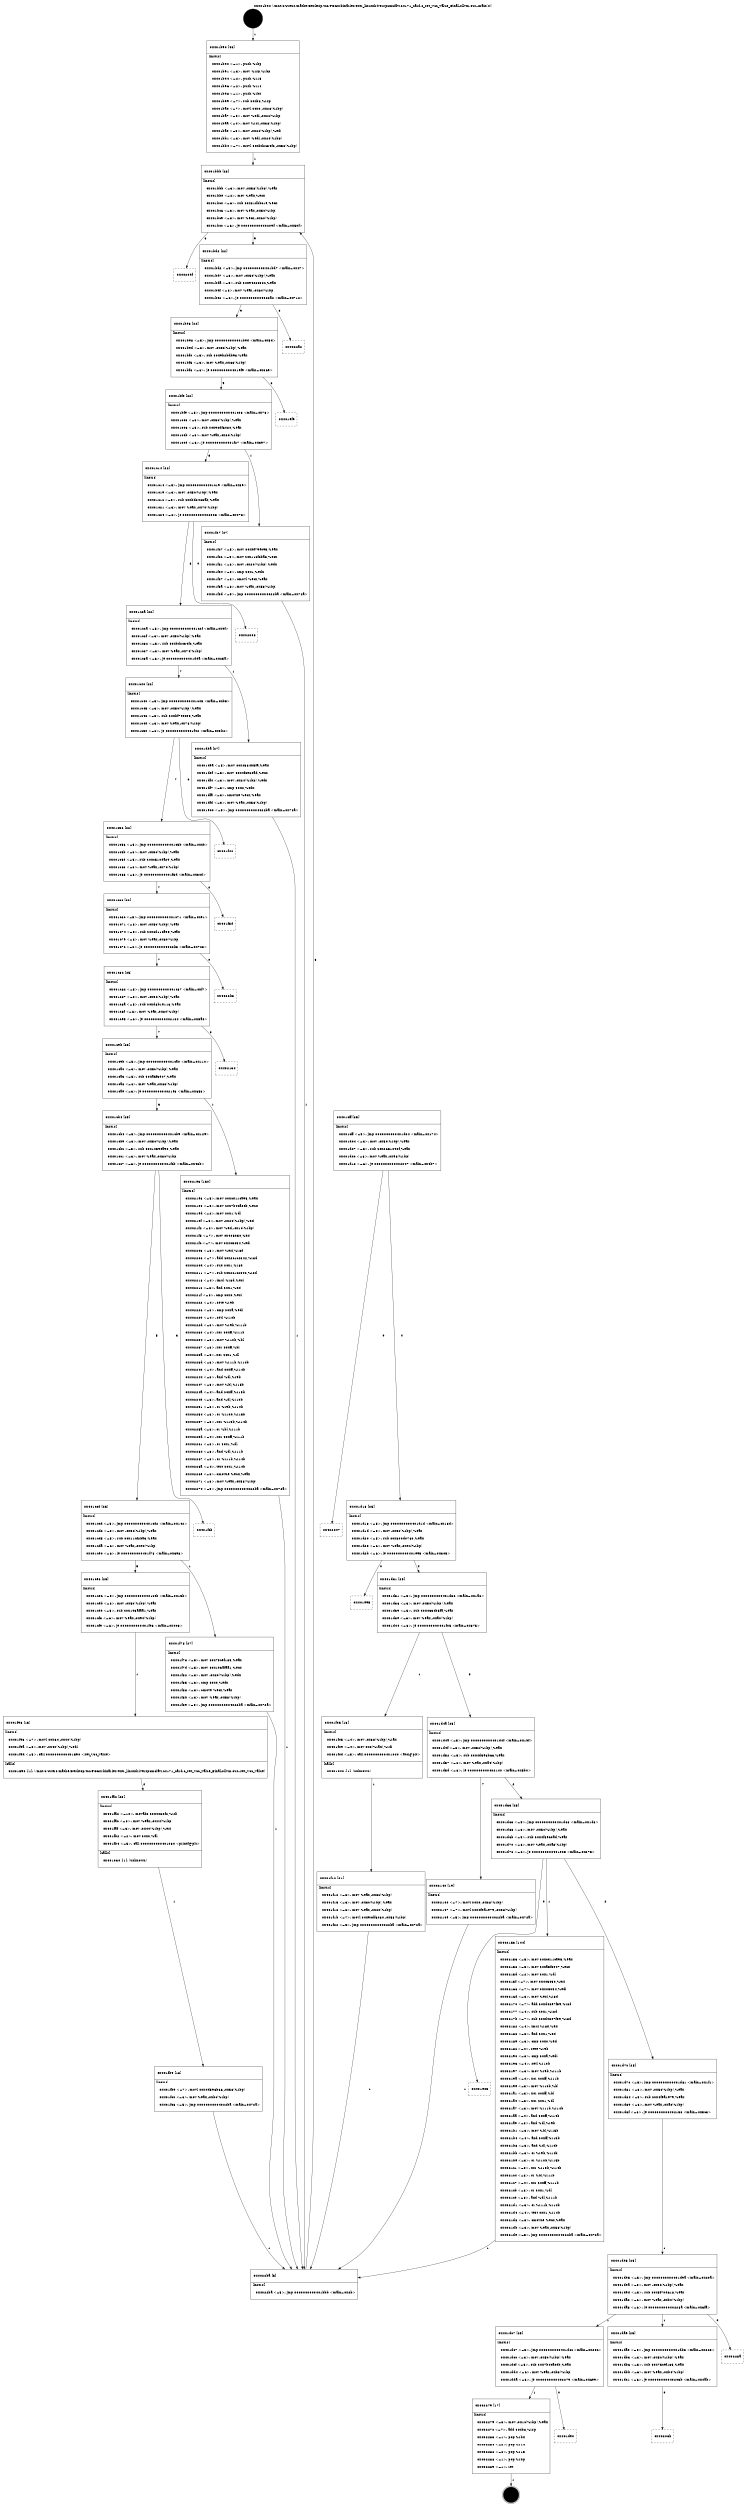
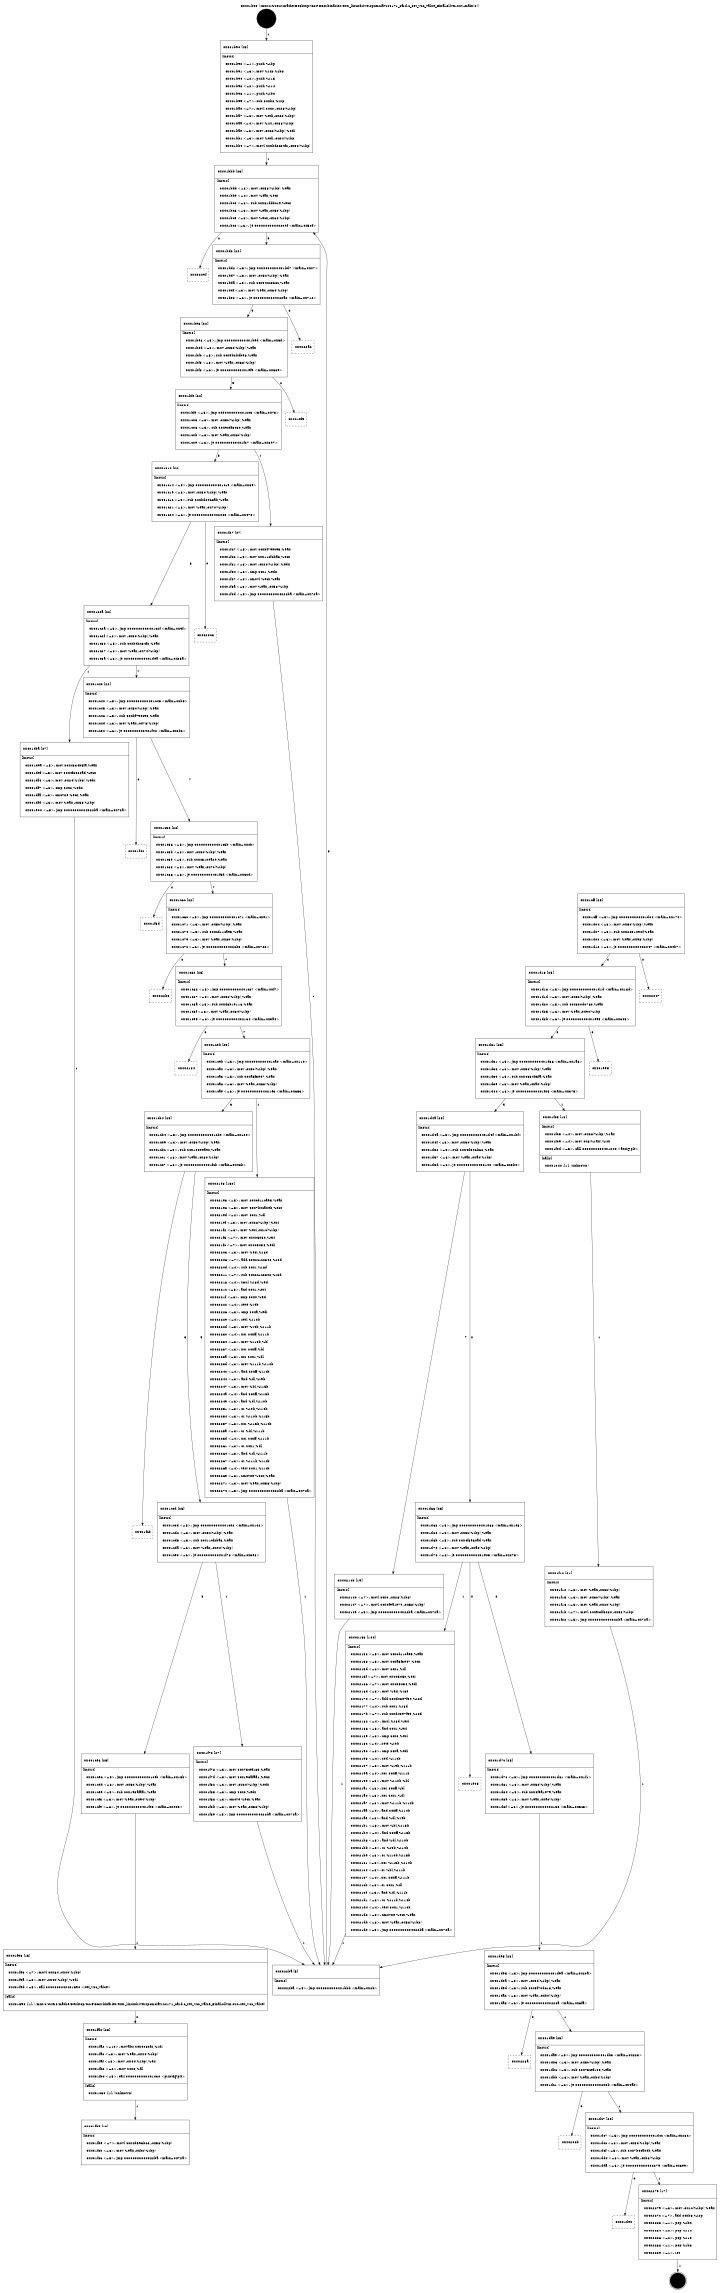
(239, 2194) -> none
(607, 2320) -> (614, 2101)
